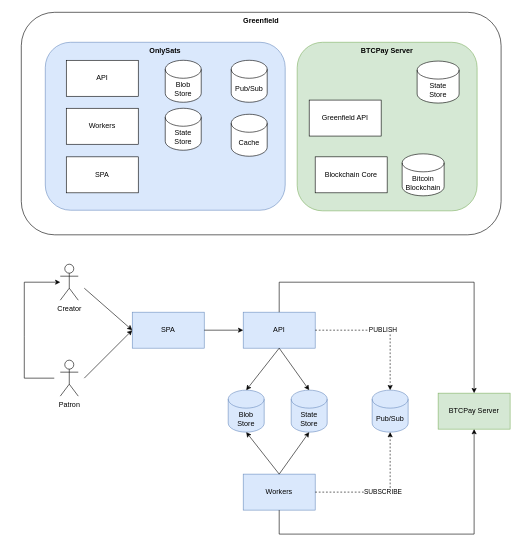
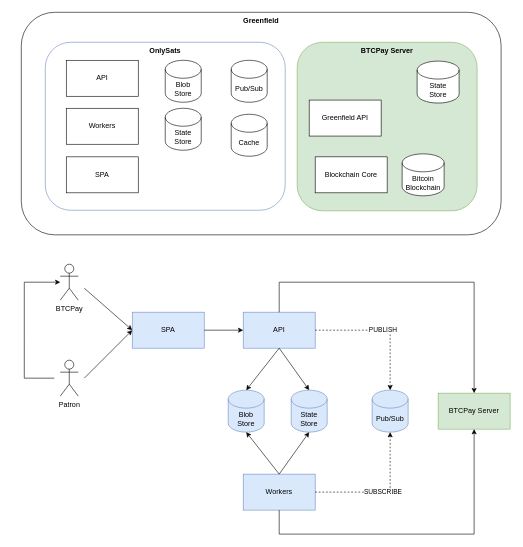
(165, 51) -> (165, 51)
(70, 309) -> (70, 309)
